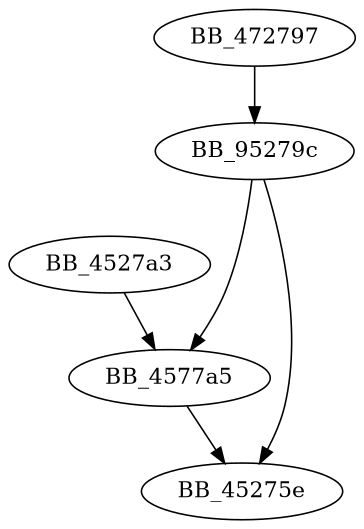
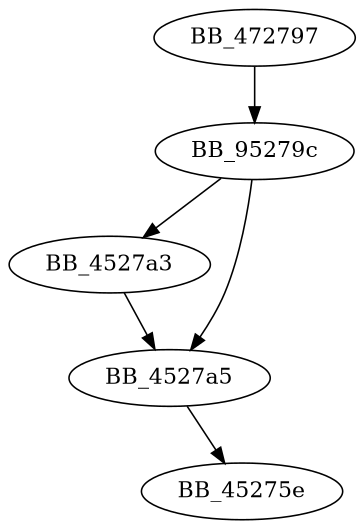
(291, 315) -> (188, 203)
(170, 378) -> (170, 378)
